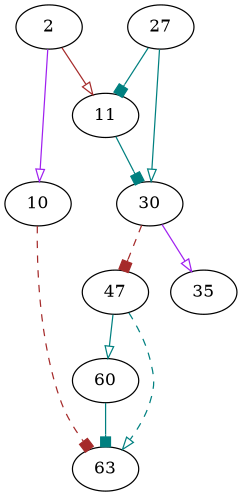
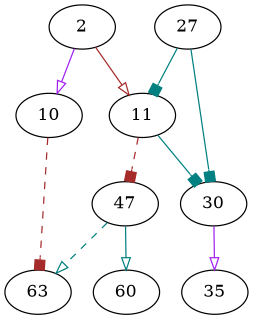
(156, 109) -> (200, 109)
(135, 242) -> (135, 153)
(106, 419) -> none
